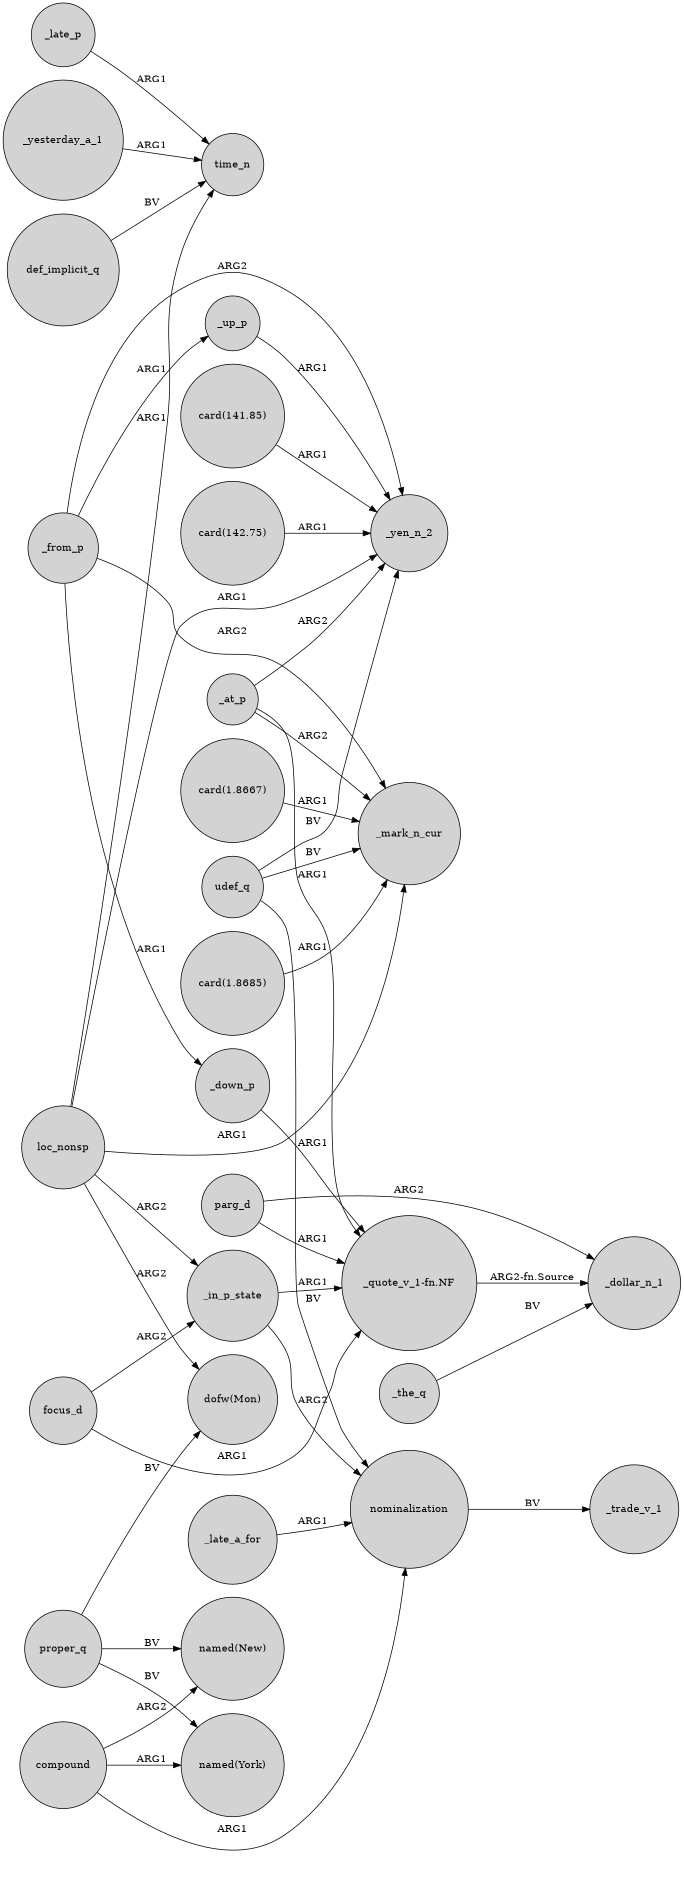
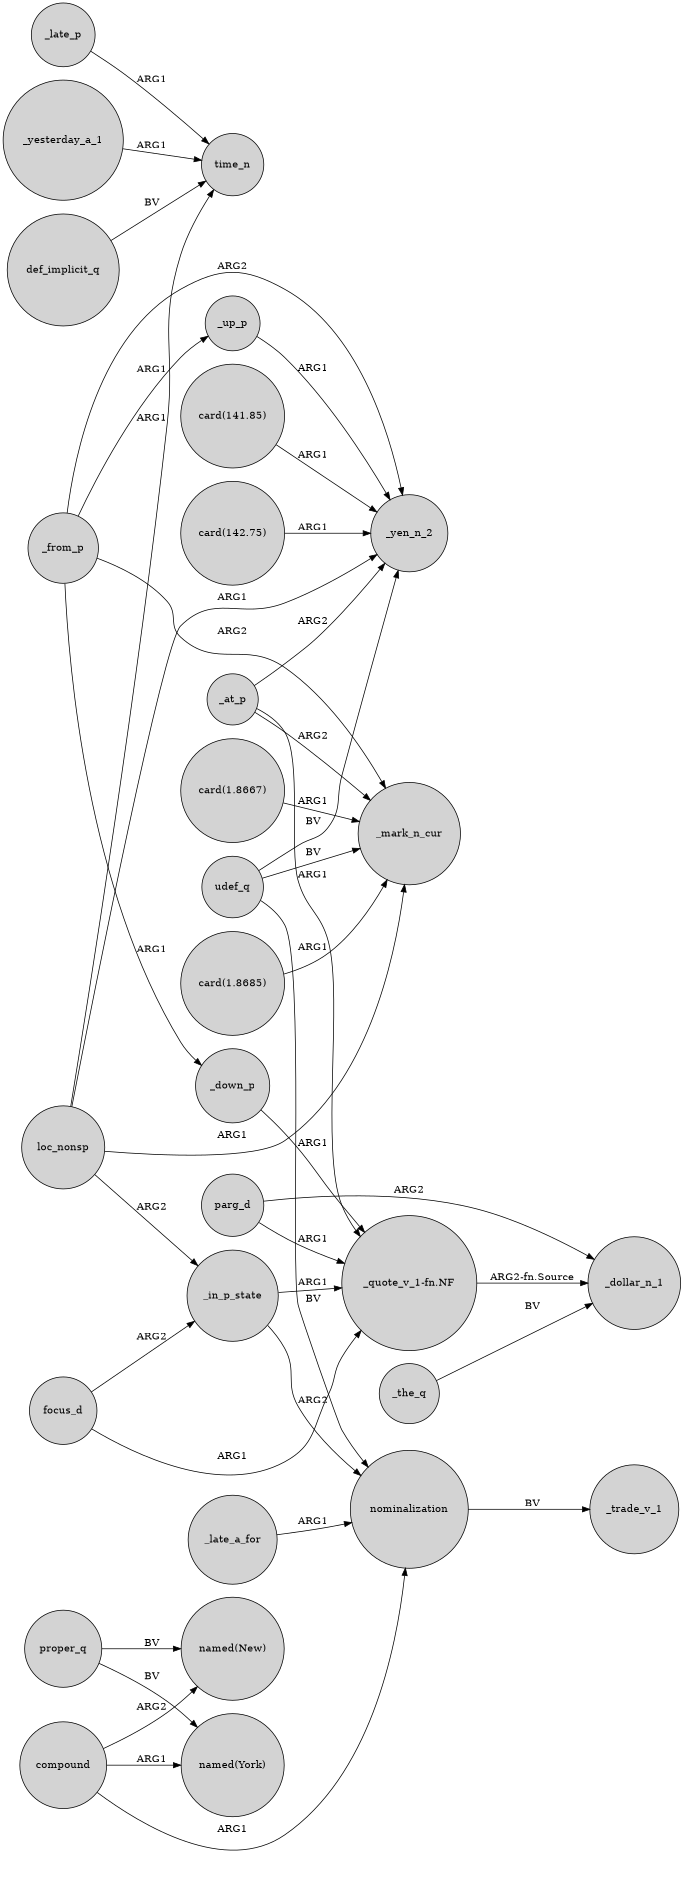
(233, 1400) -> none
